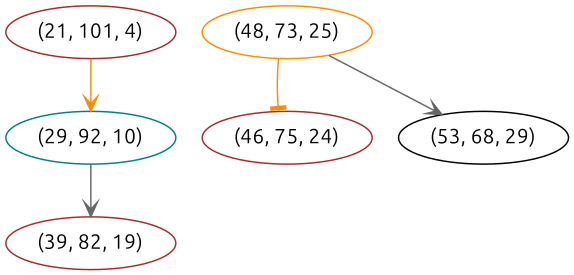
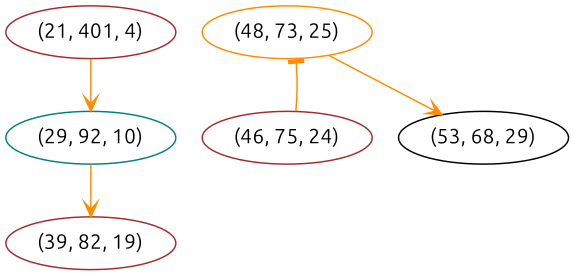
(91, 32) -> (91, 32)
(277, 81) -> (297, 88)
(379, 82) -> (379, 82)
(91, 183) -> (91, 183)
